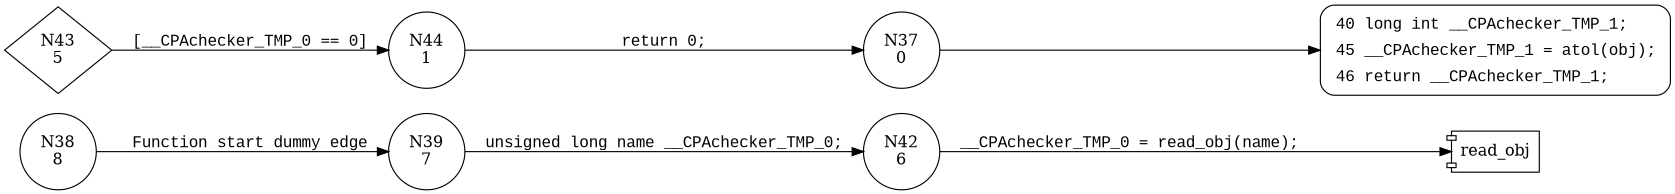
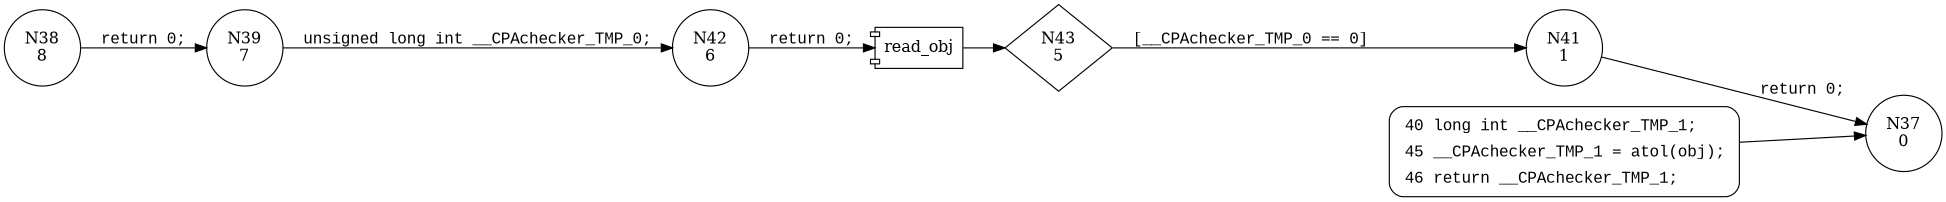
none -> (978, 48)
(427, 50) -> (1564, 48)
(1124, 50) -> (1797, 139)
(250, 143) -> (144, 39)
(664, 143) -> (478, 39)
(1130, 143) -> (812, 39)
